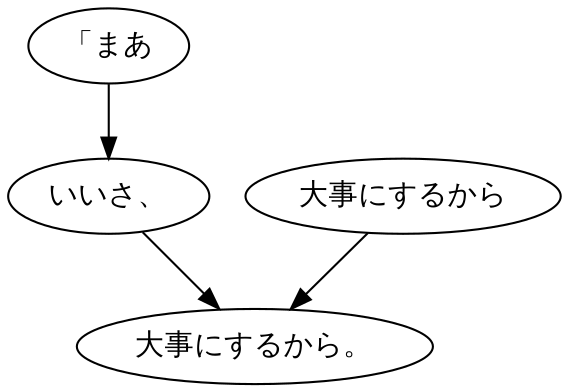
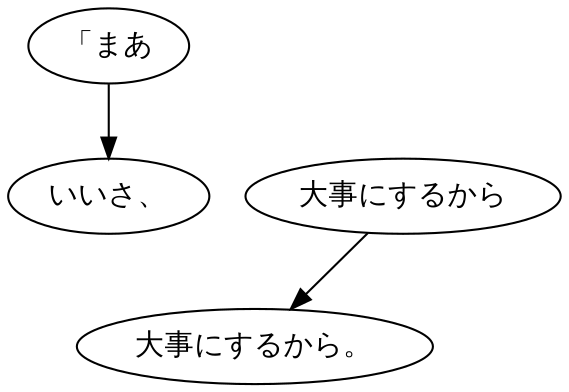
(173, 263) -> none
